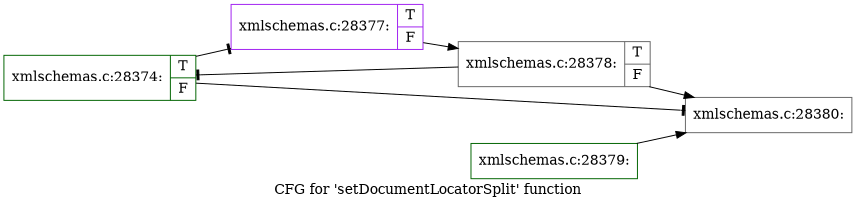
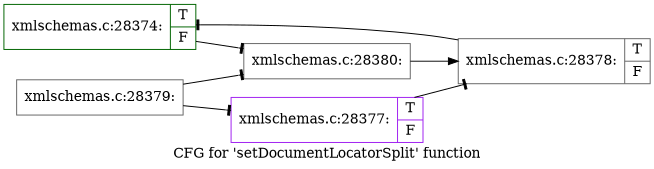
(436, 45) -> (438, 91)
(211, 53) -> (204, 108)
(667, 91) -> (429, 61)
(656, 139) -> (211, 80)
(554, 161) -> (100, 97)
